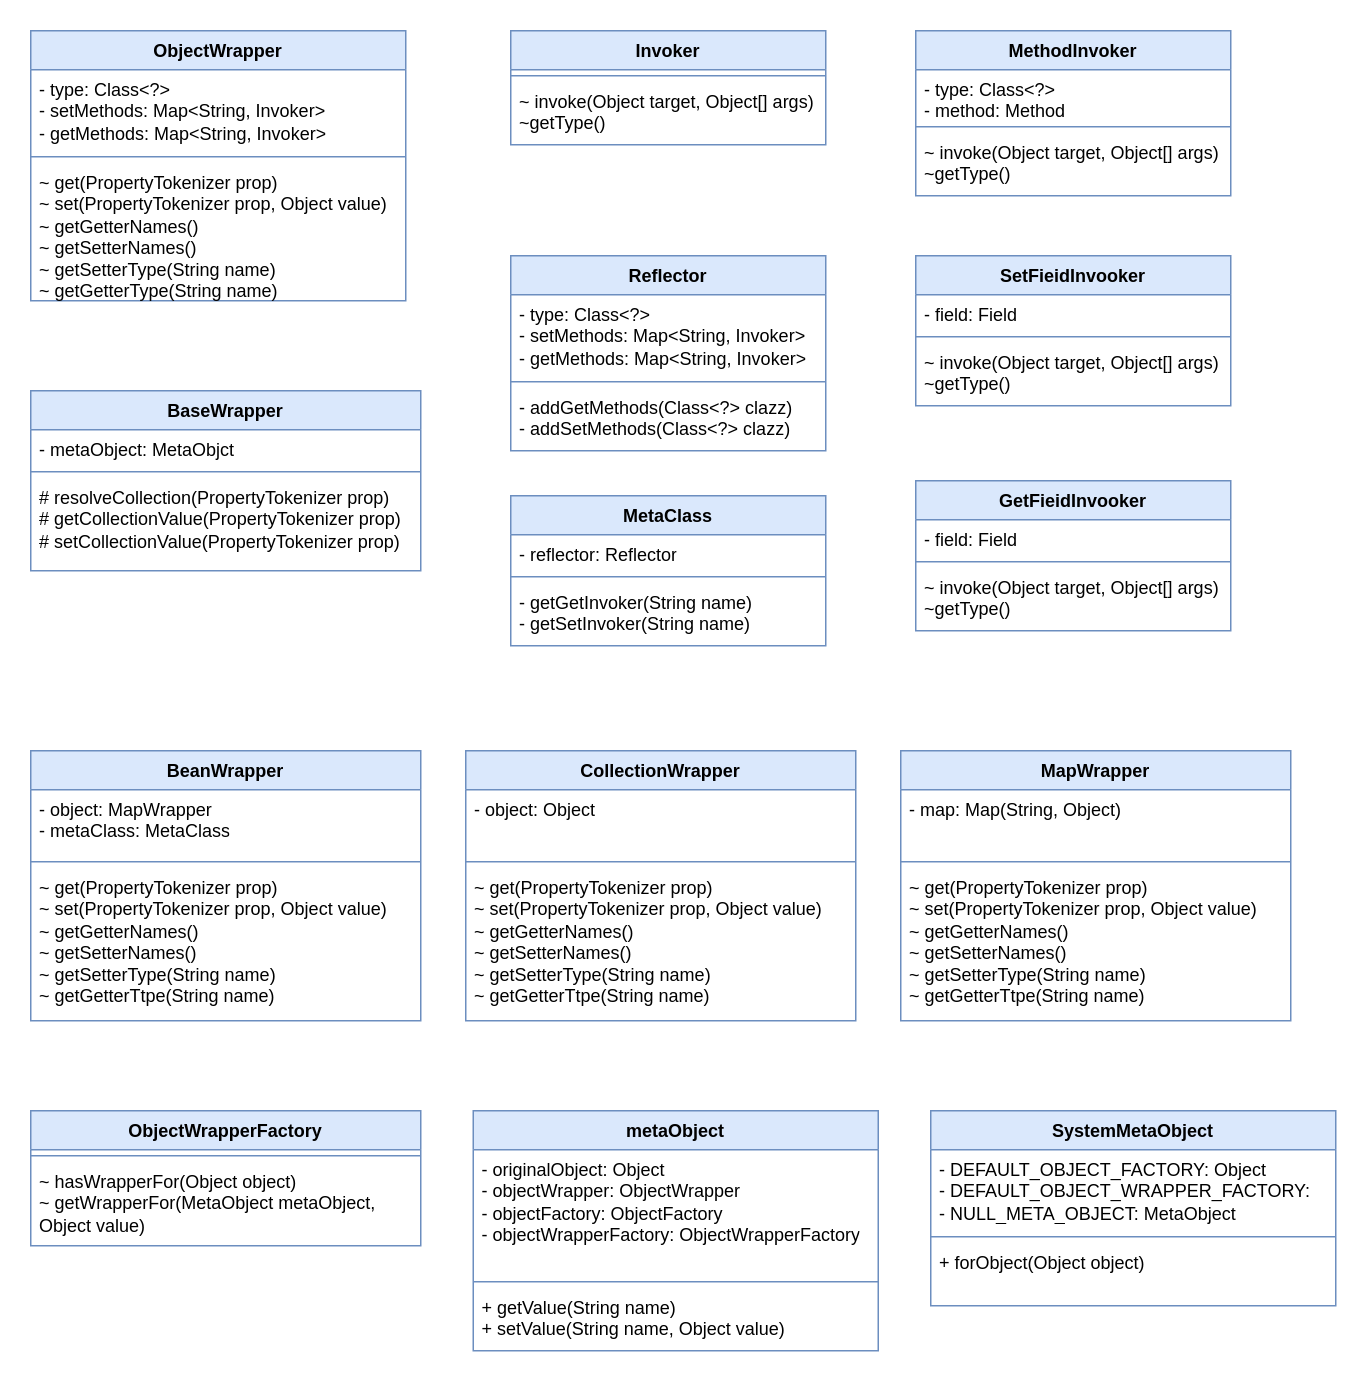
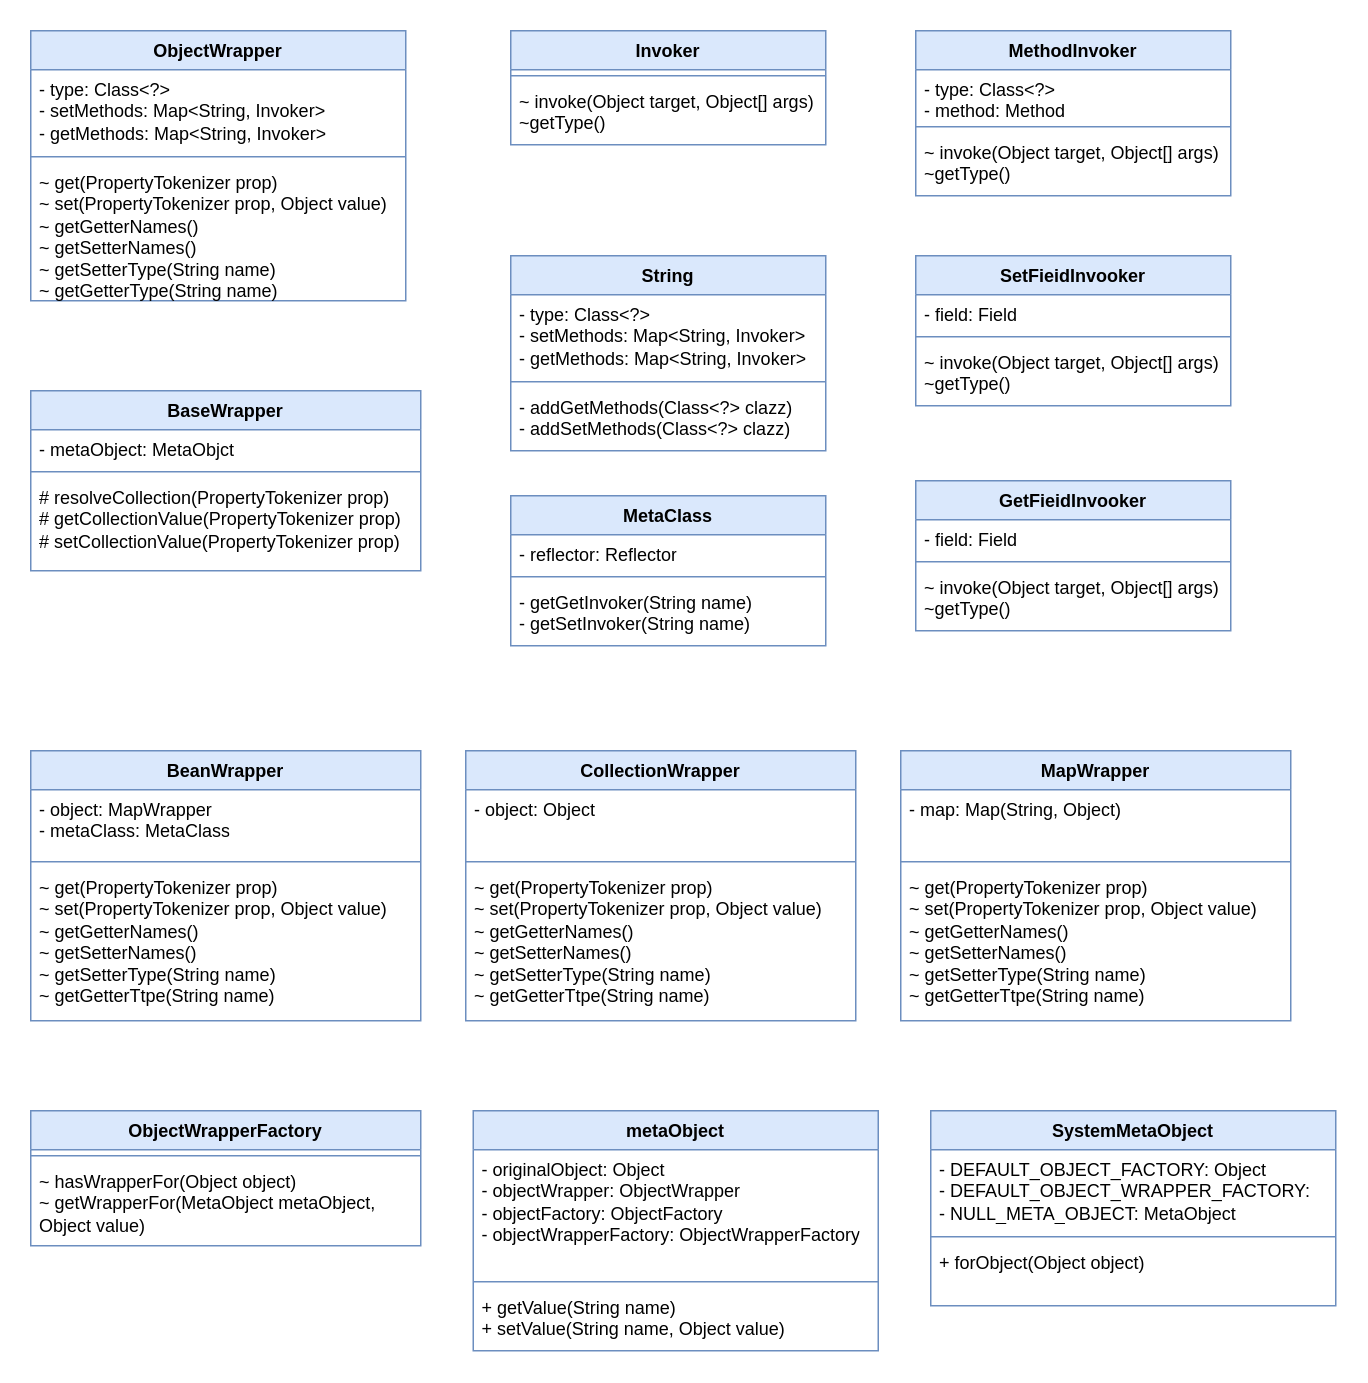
(668, 277) -> (668, 277)
